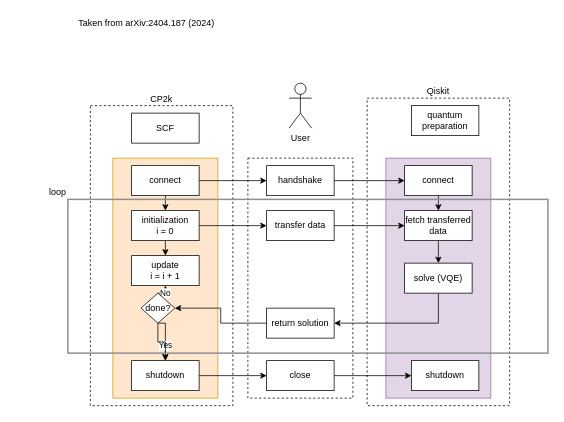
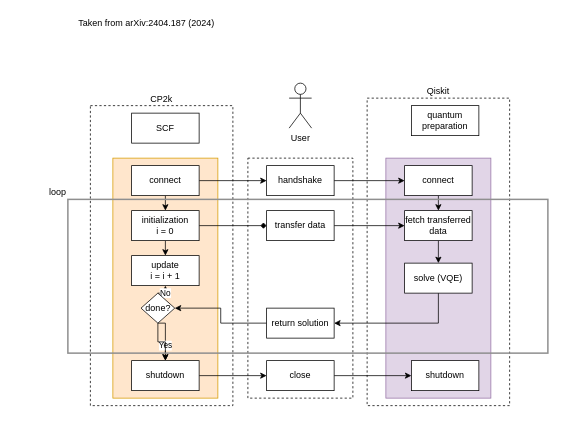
(260, 225) -> (259, 225)
